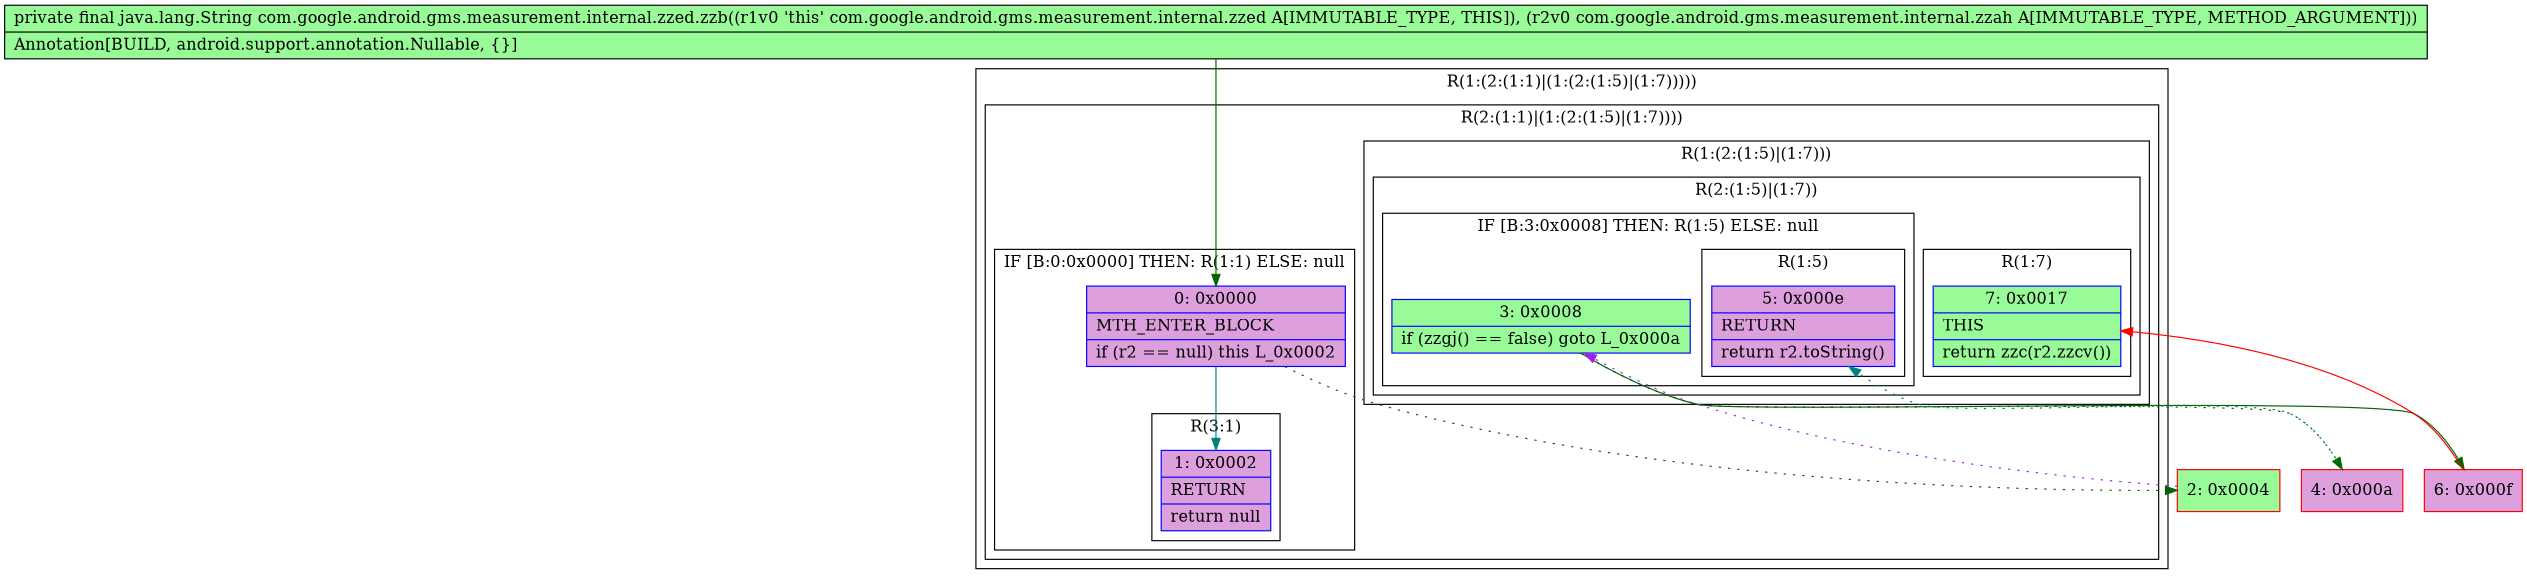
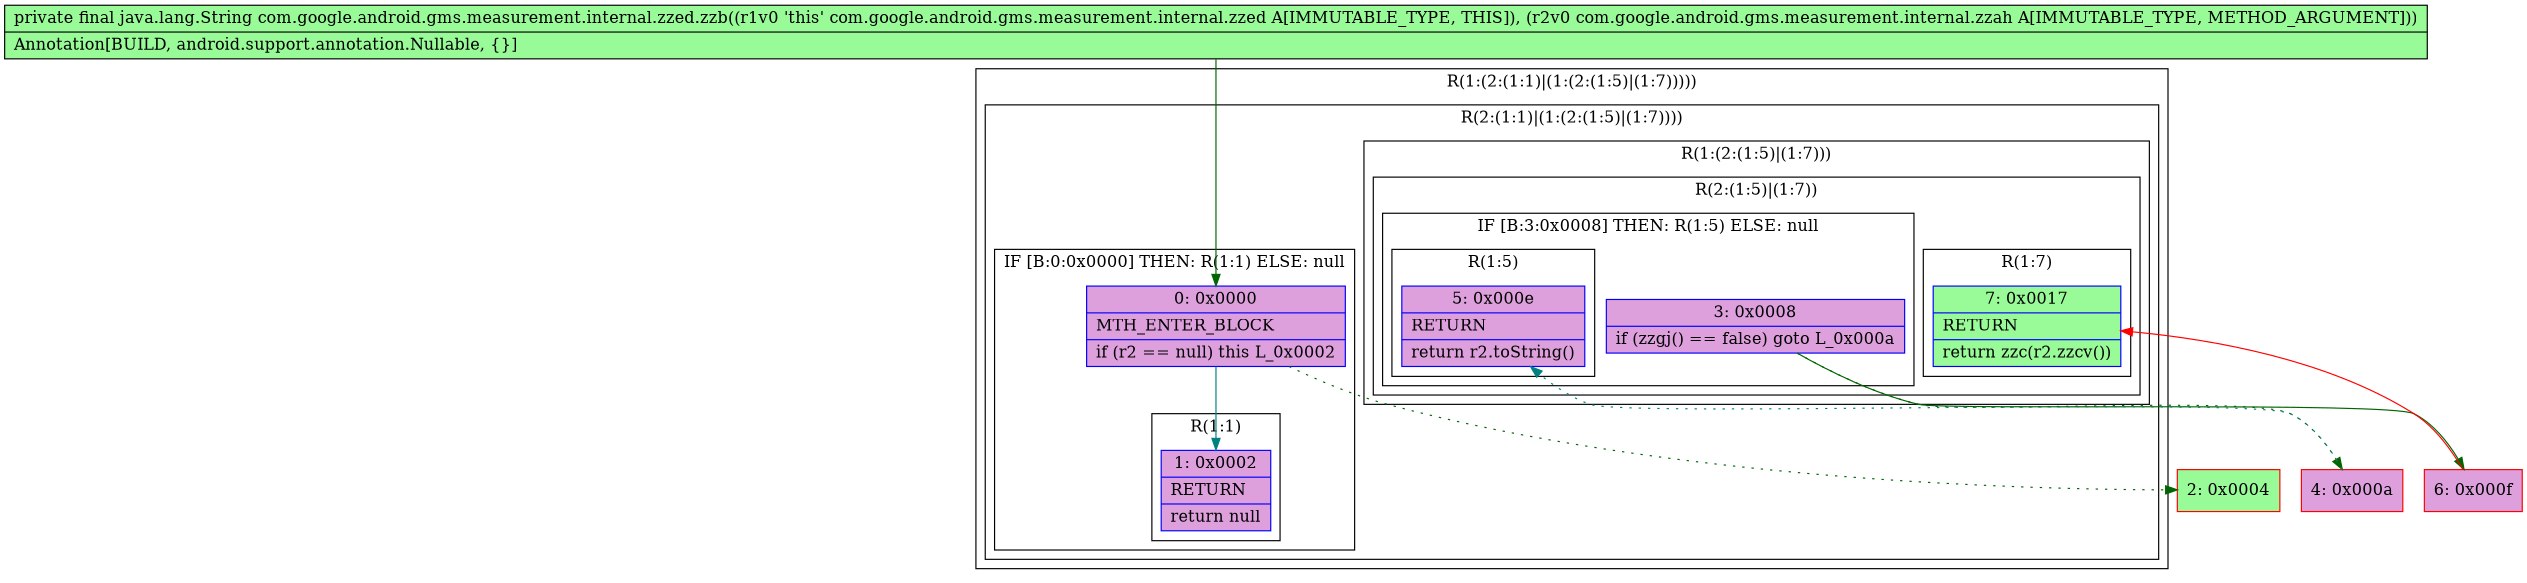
(1541, 326) -> (1755, 326)
(1964, 326) -> (1980, 326)
(1216, 427) -> (1216, 427)
(1880, 449) -> none
